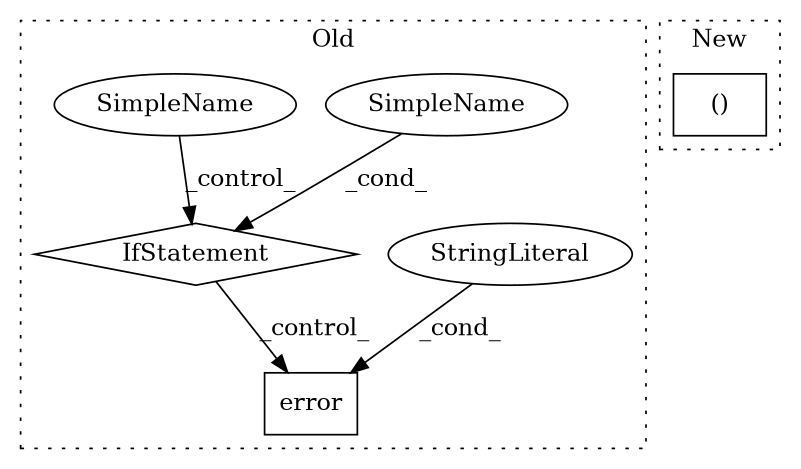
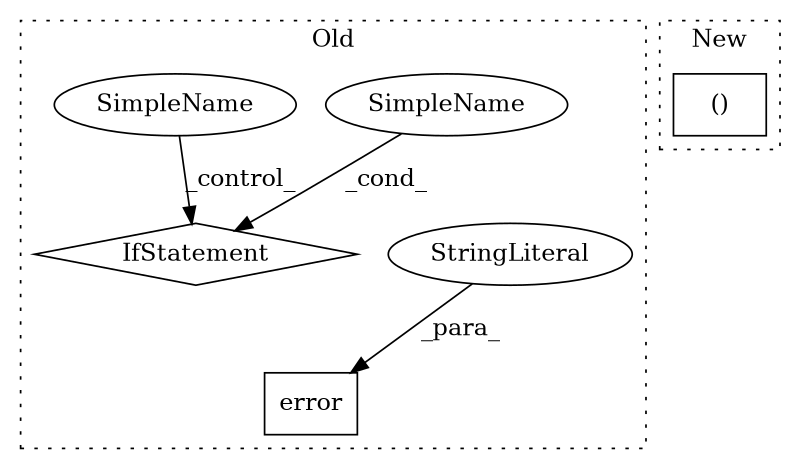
(246, 320) -> none
(460, 329) -> (460, 329)
